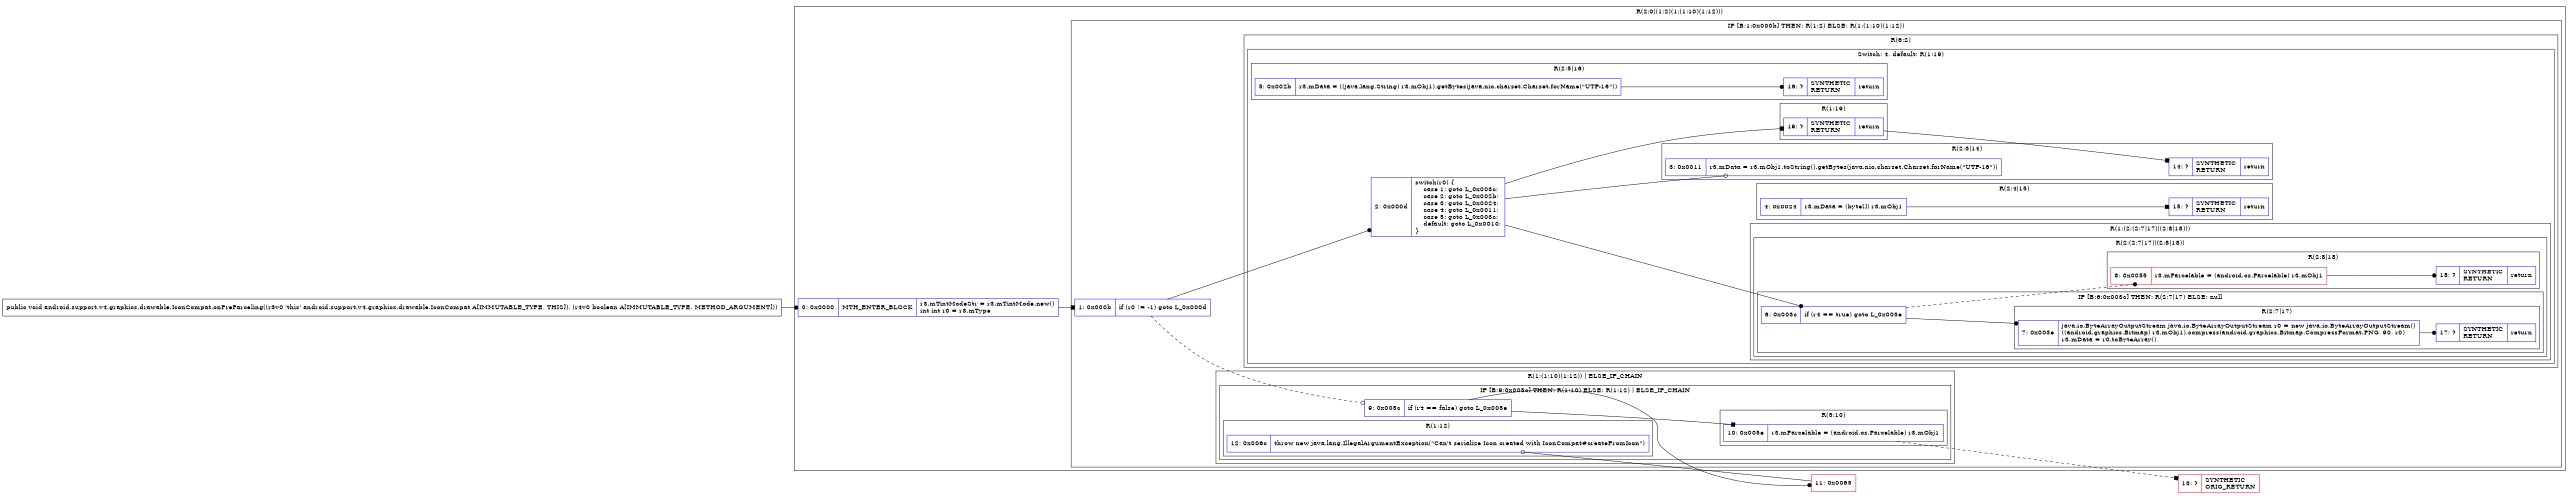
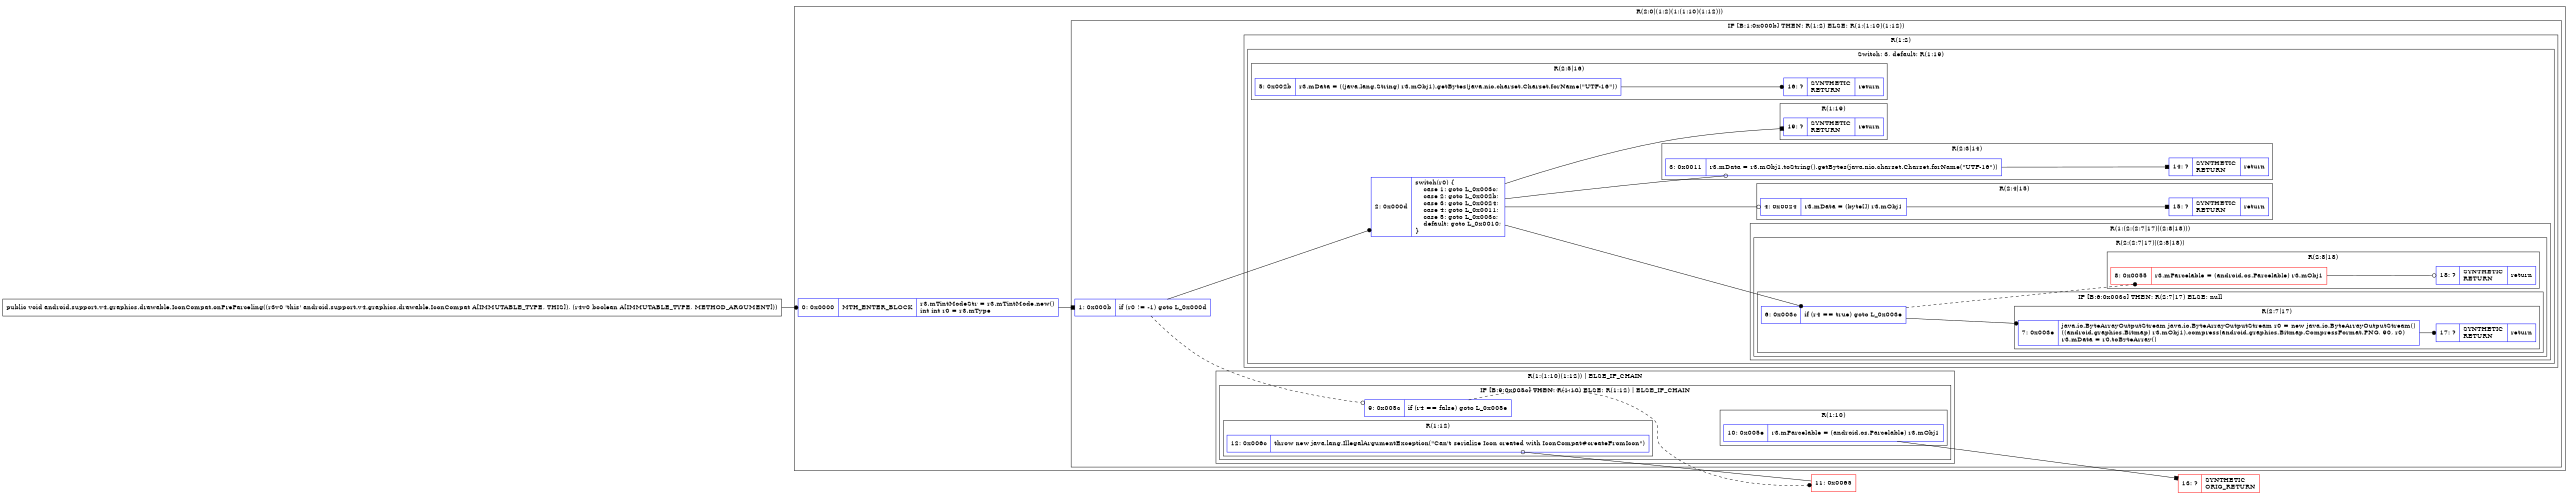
(1901, 40) -> (1901, 40)
(1901, 54) -> (1901, 54)
(2045, 146) -> (2083, 167)
none -> (1631, 207)
(2380, 276) -> (2380, 276)
(1642, 413) -> (1650, 417)
(1834, 415) -> (1834, 415)
(1621, 417) -> none
(2035, 460) -> (2035, 460)
